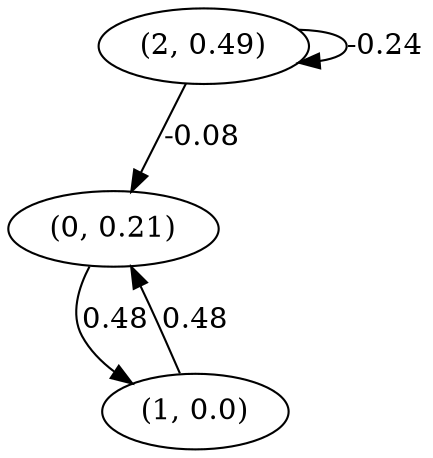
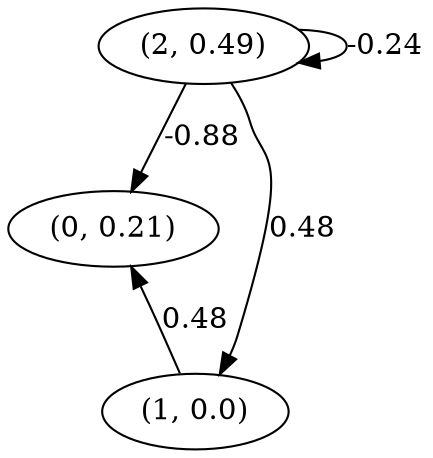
(203, 138) -> (203, 138)
(78, 325) -> (267, 218)
